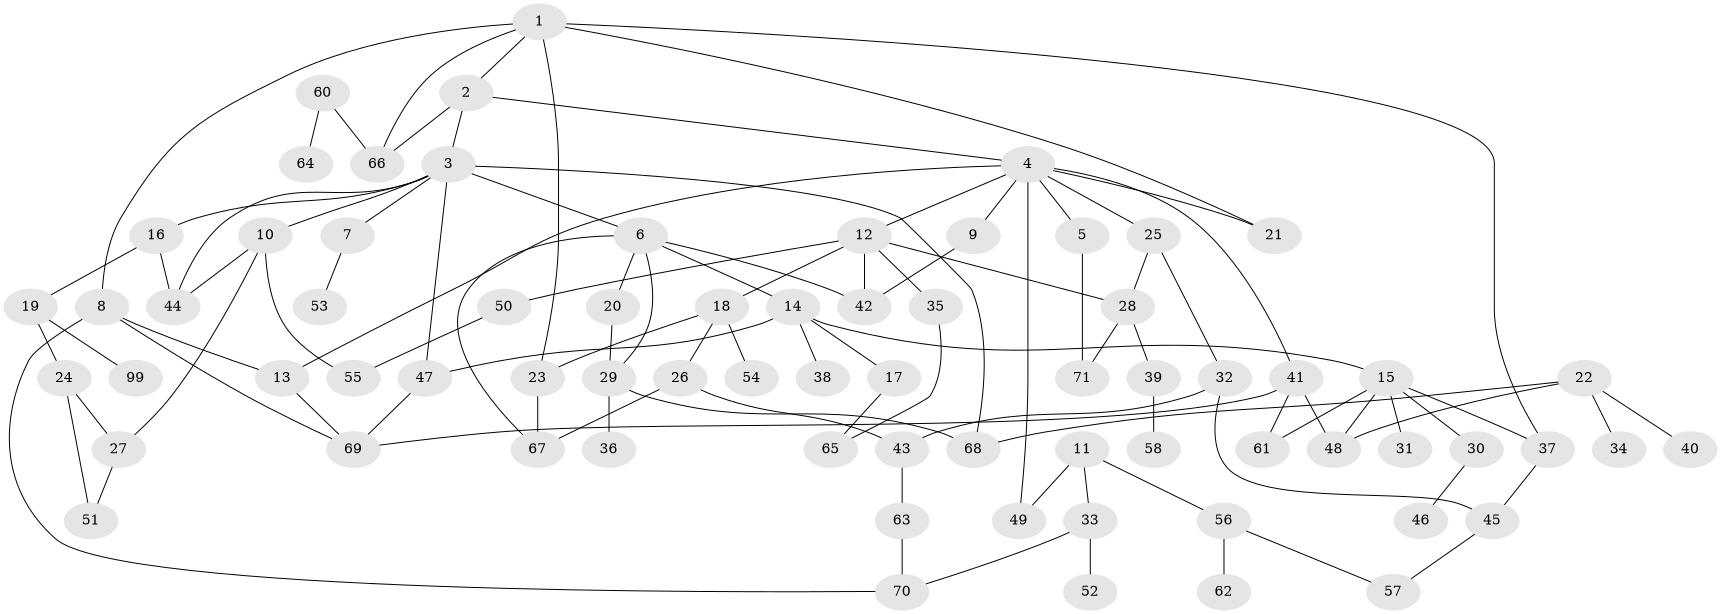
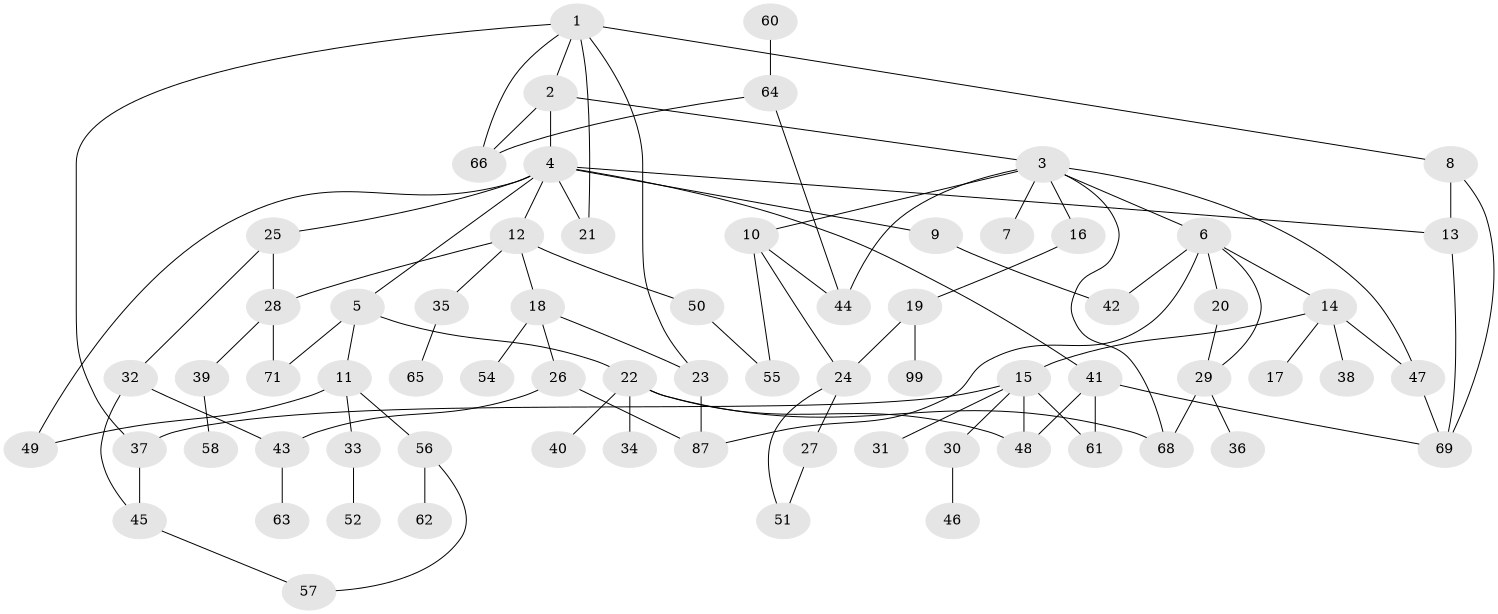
(350, 129) -> (620, 119)
(165, 271) -> (807, 200)
(865, 271) -> none
(320, 307) -> none
none -> (495, 340)
none -> (351, 342)
(207, 345) -> (797, 307)
(865, 411) -> none
(538, 450) -> (701, 450)
(902, 592) -> none
